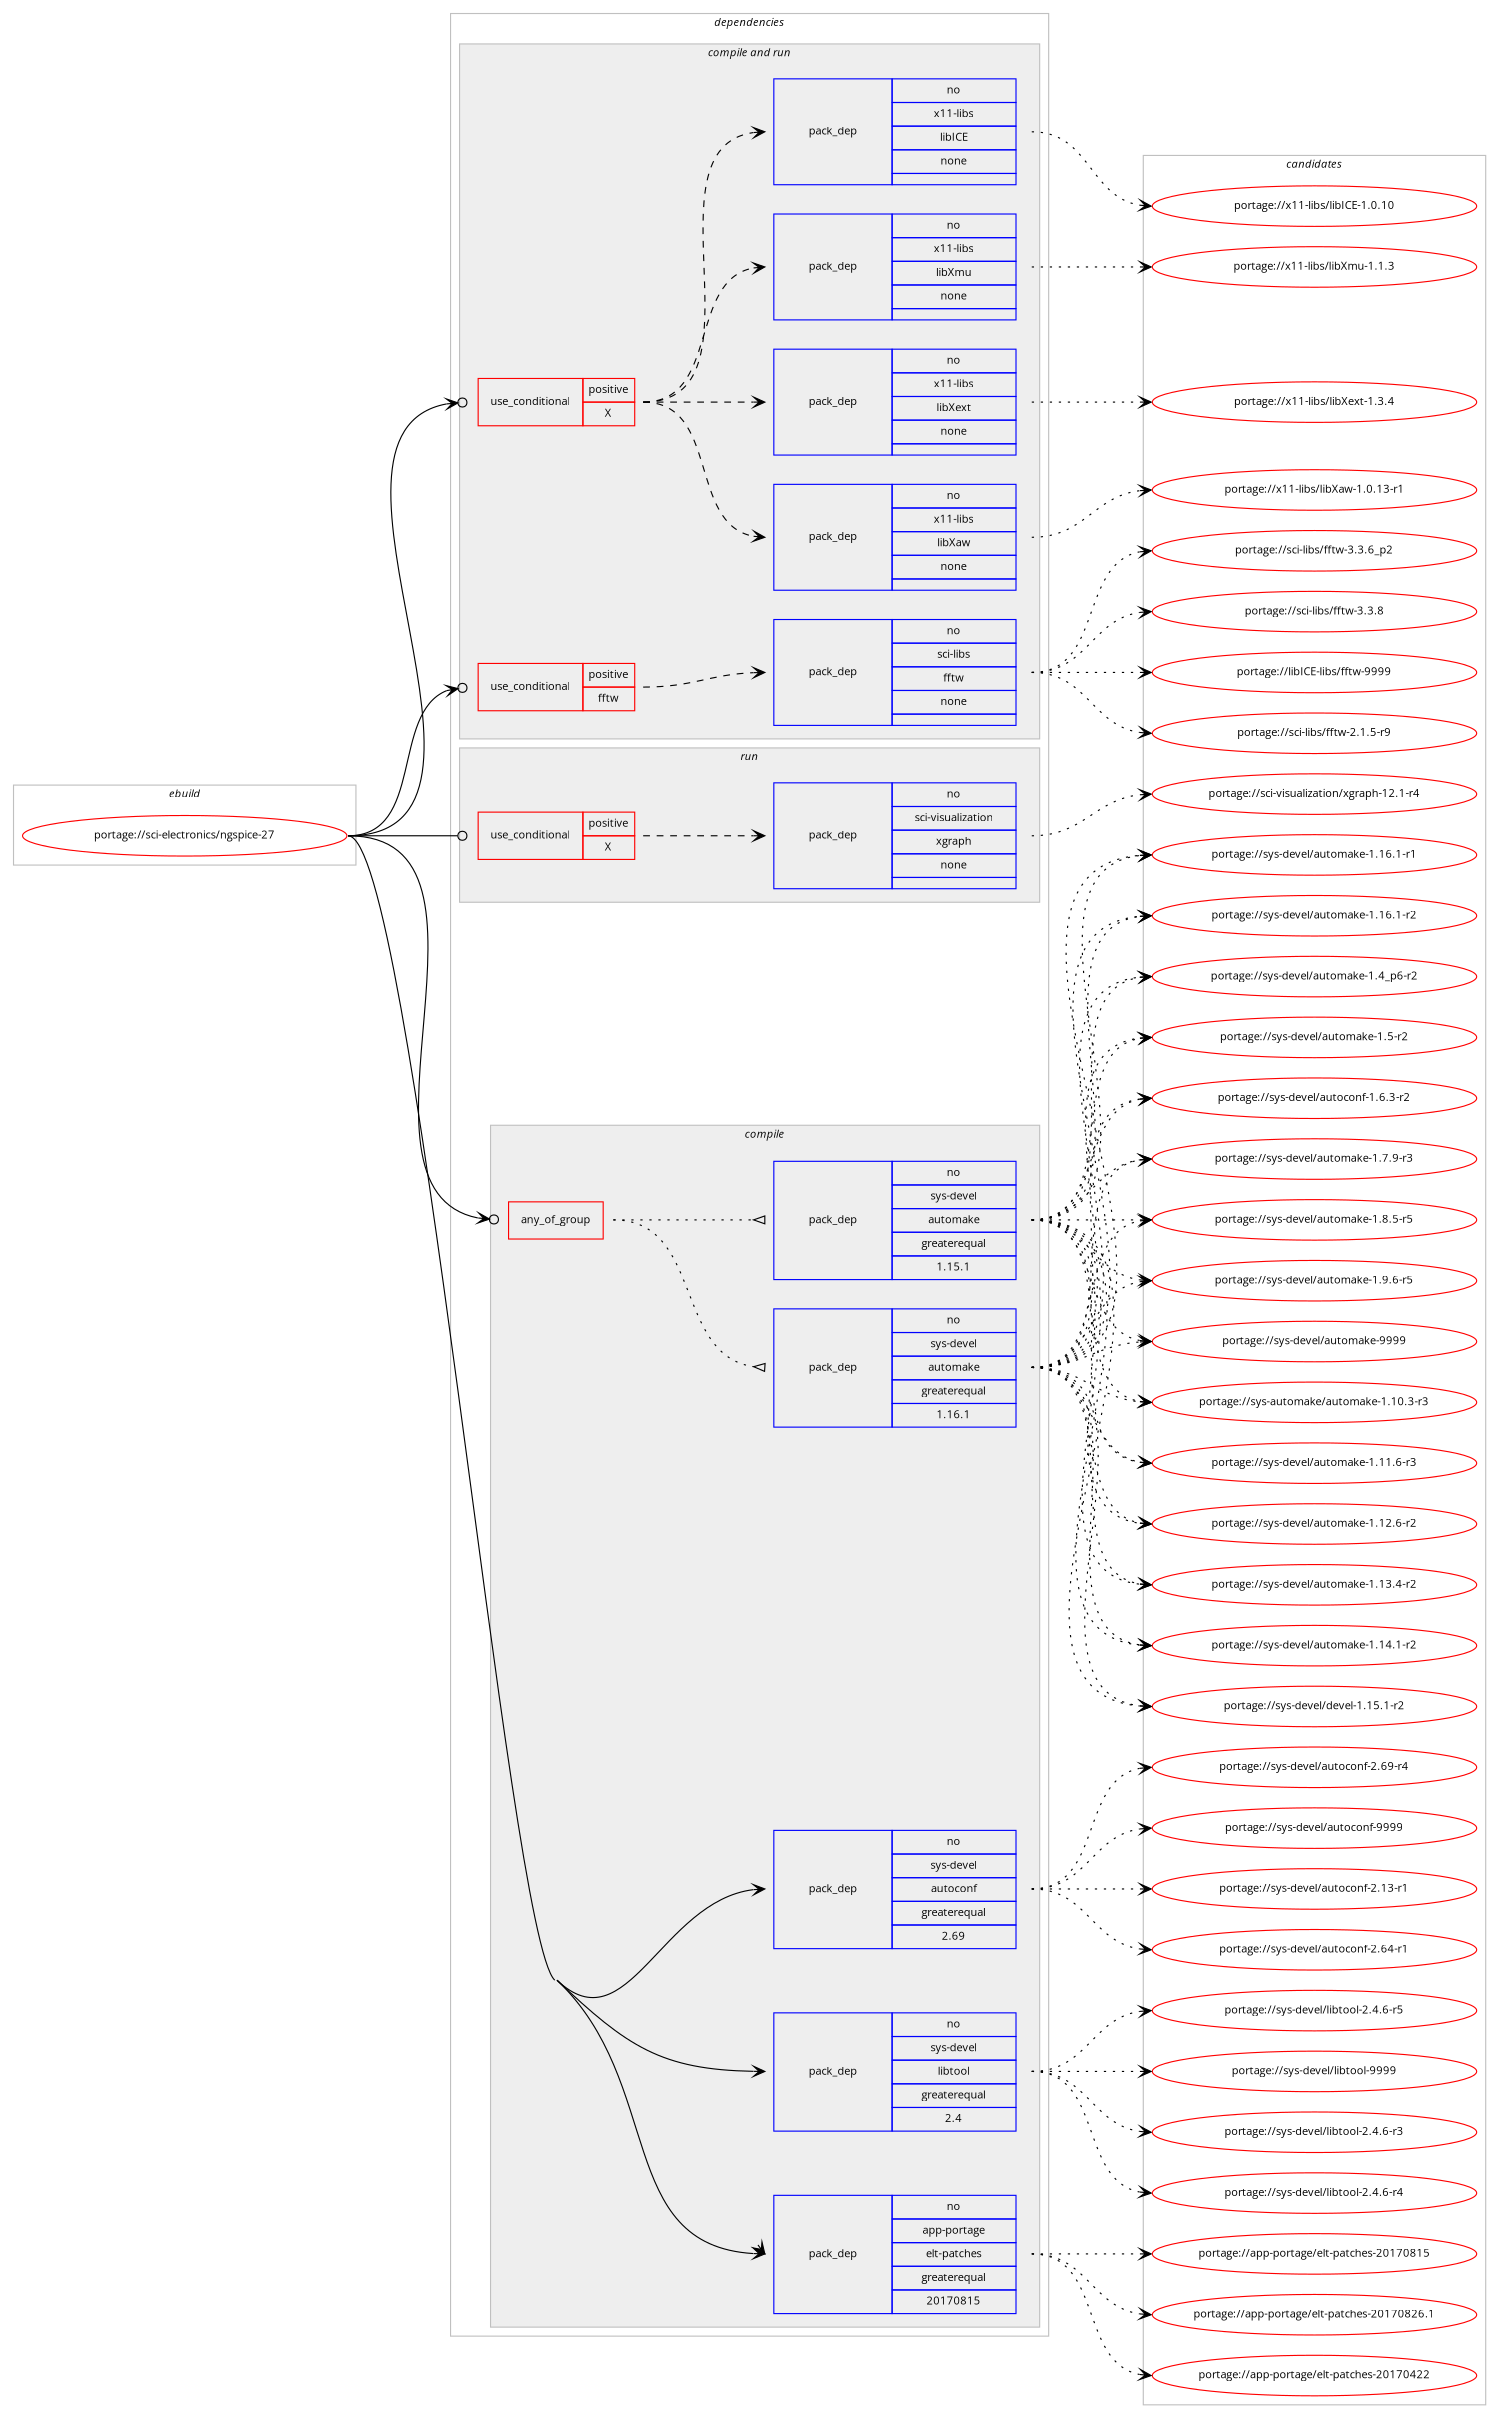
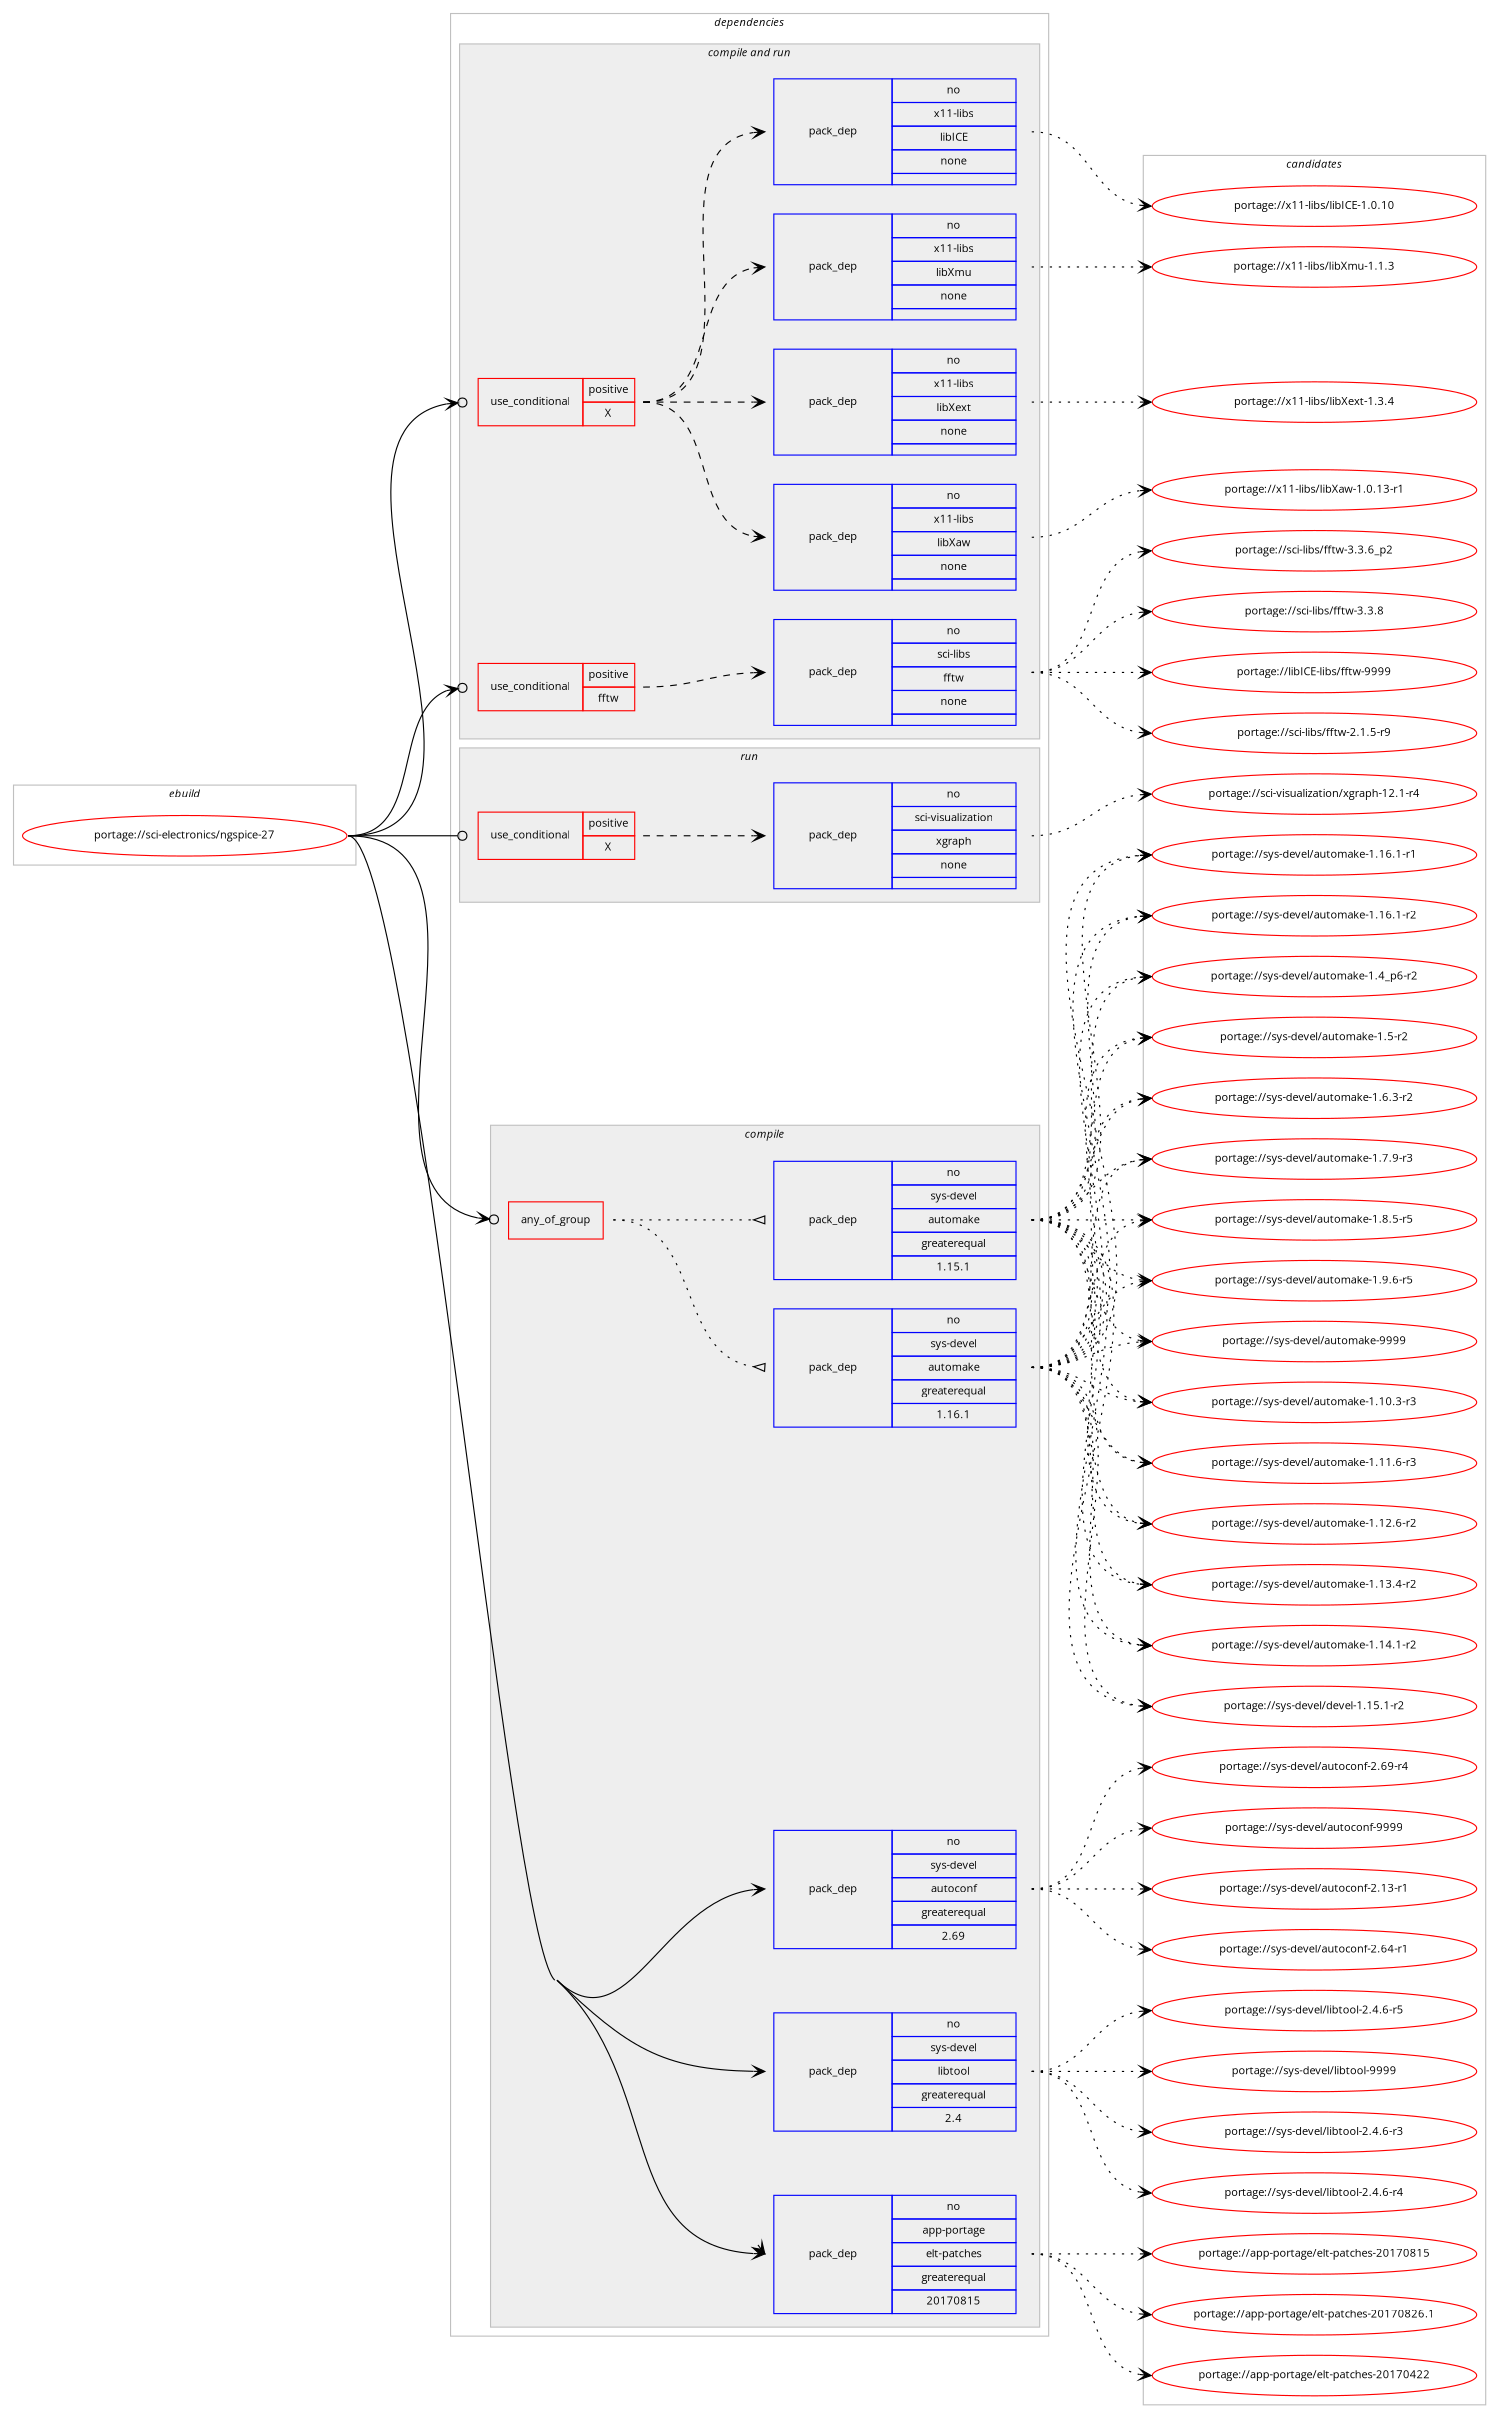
(1314, 1098) -> (1314, 1098)
(1314, 1402) -> (1314, 1402)
